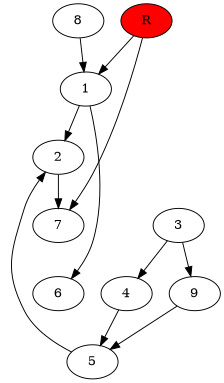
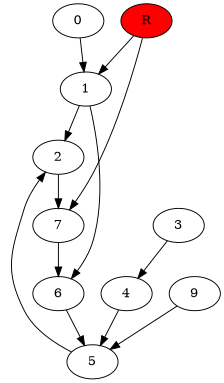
(78, 21) -> (78, 21)
none -> (58, 255)
(186, 255) -> none
none -> (73, 323)
